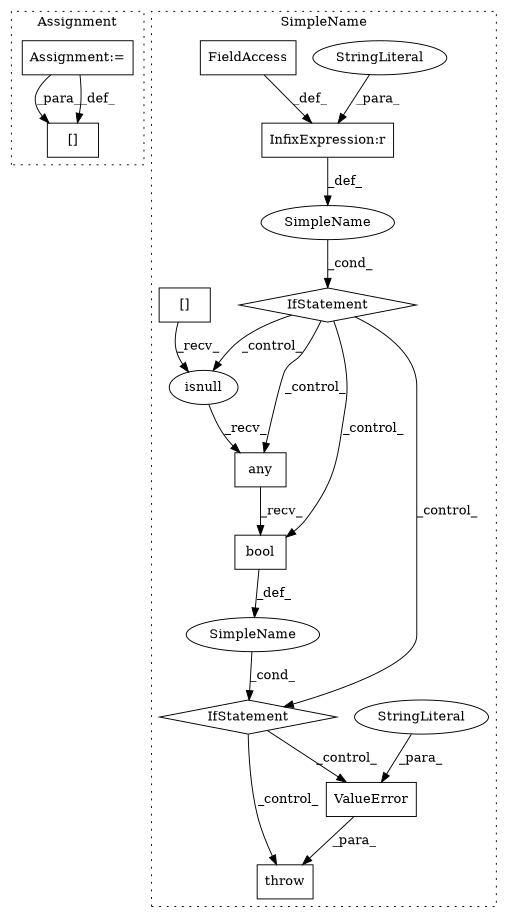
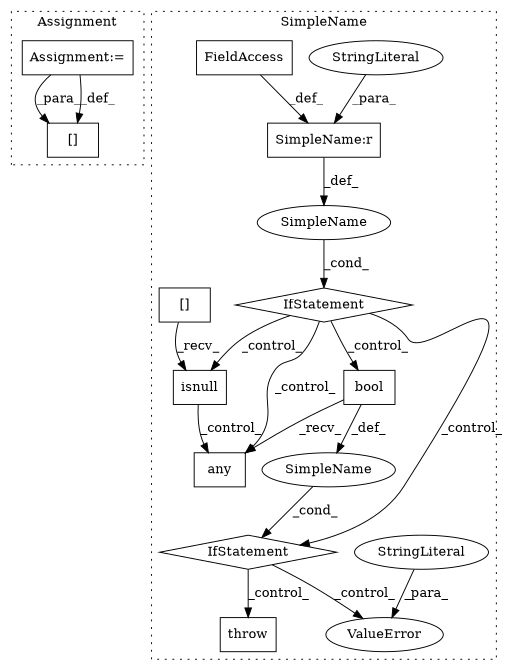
(328, 140) -> (324, 140)
(204, 387) -> (200, 387)
(246, 429) -> (231, 429)
(260, 506) -> (298, 422)
(371, 799) -> (385, 635)
(332, 837) -> none
